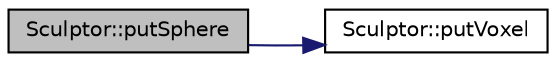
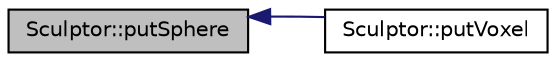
(276, 45) -> (298, 17)
